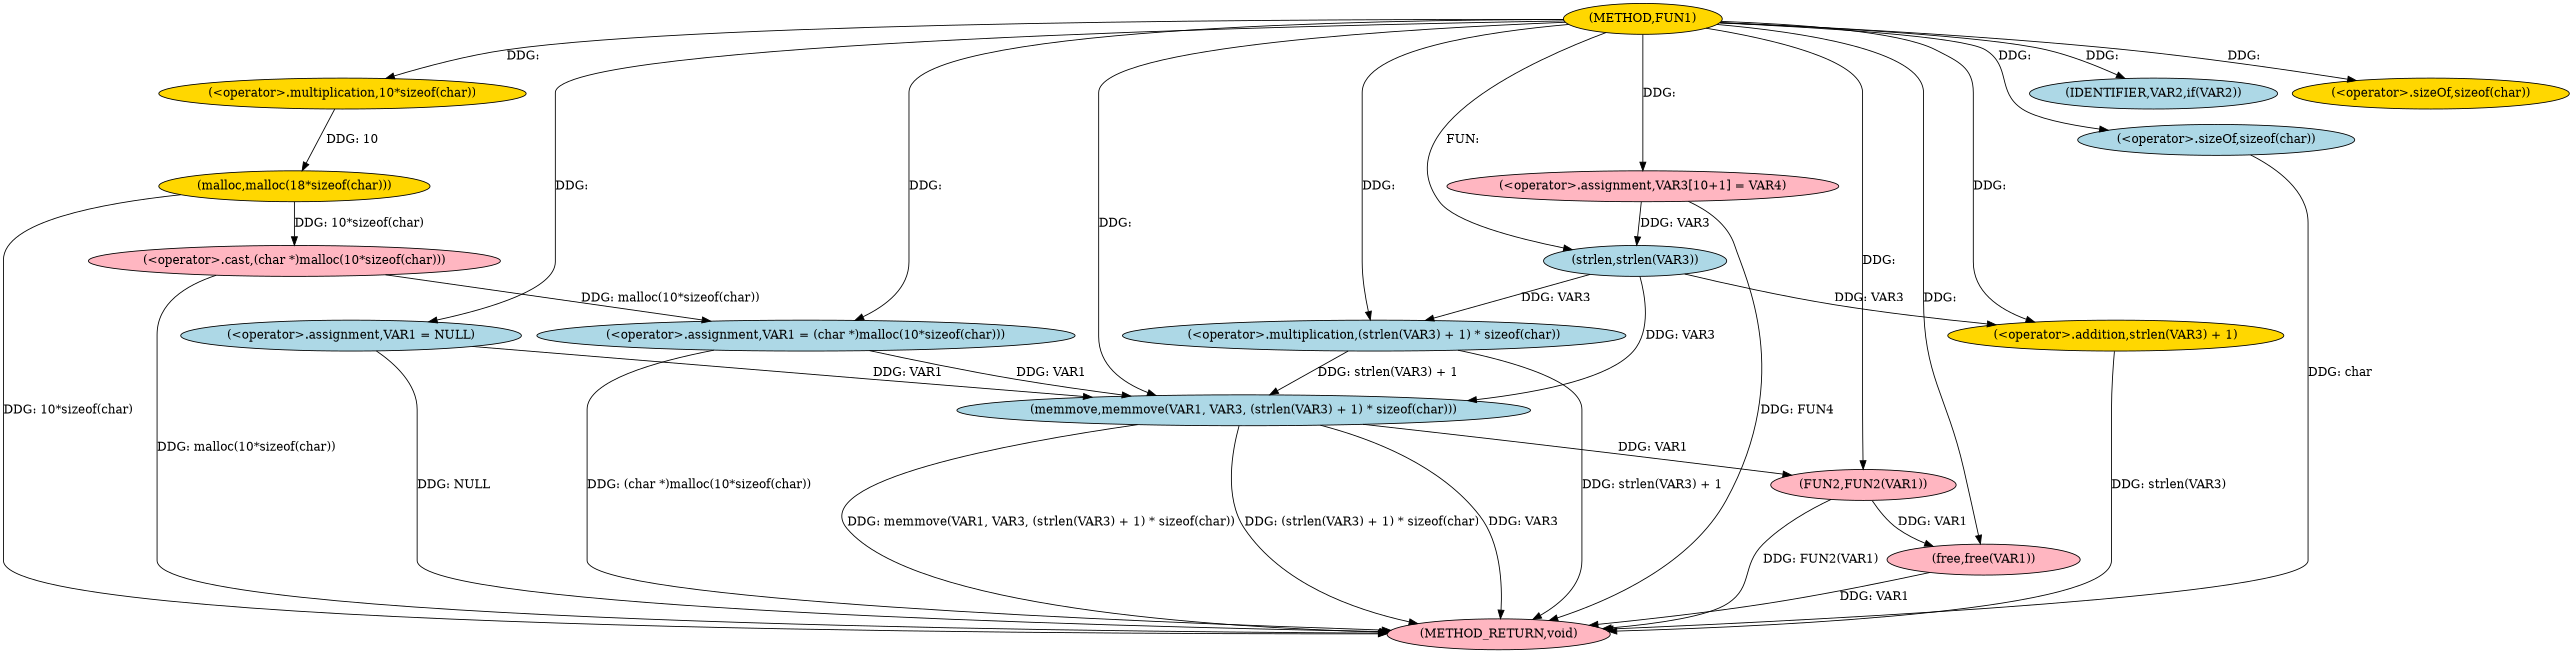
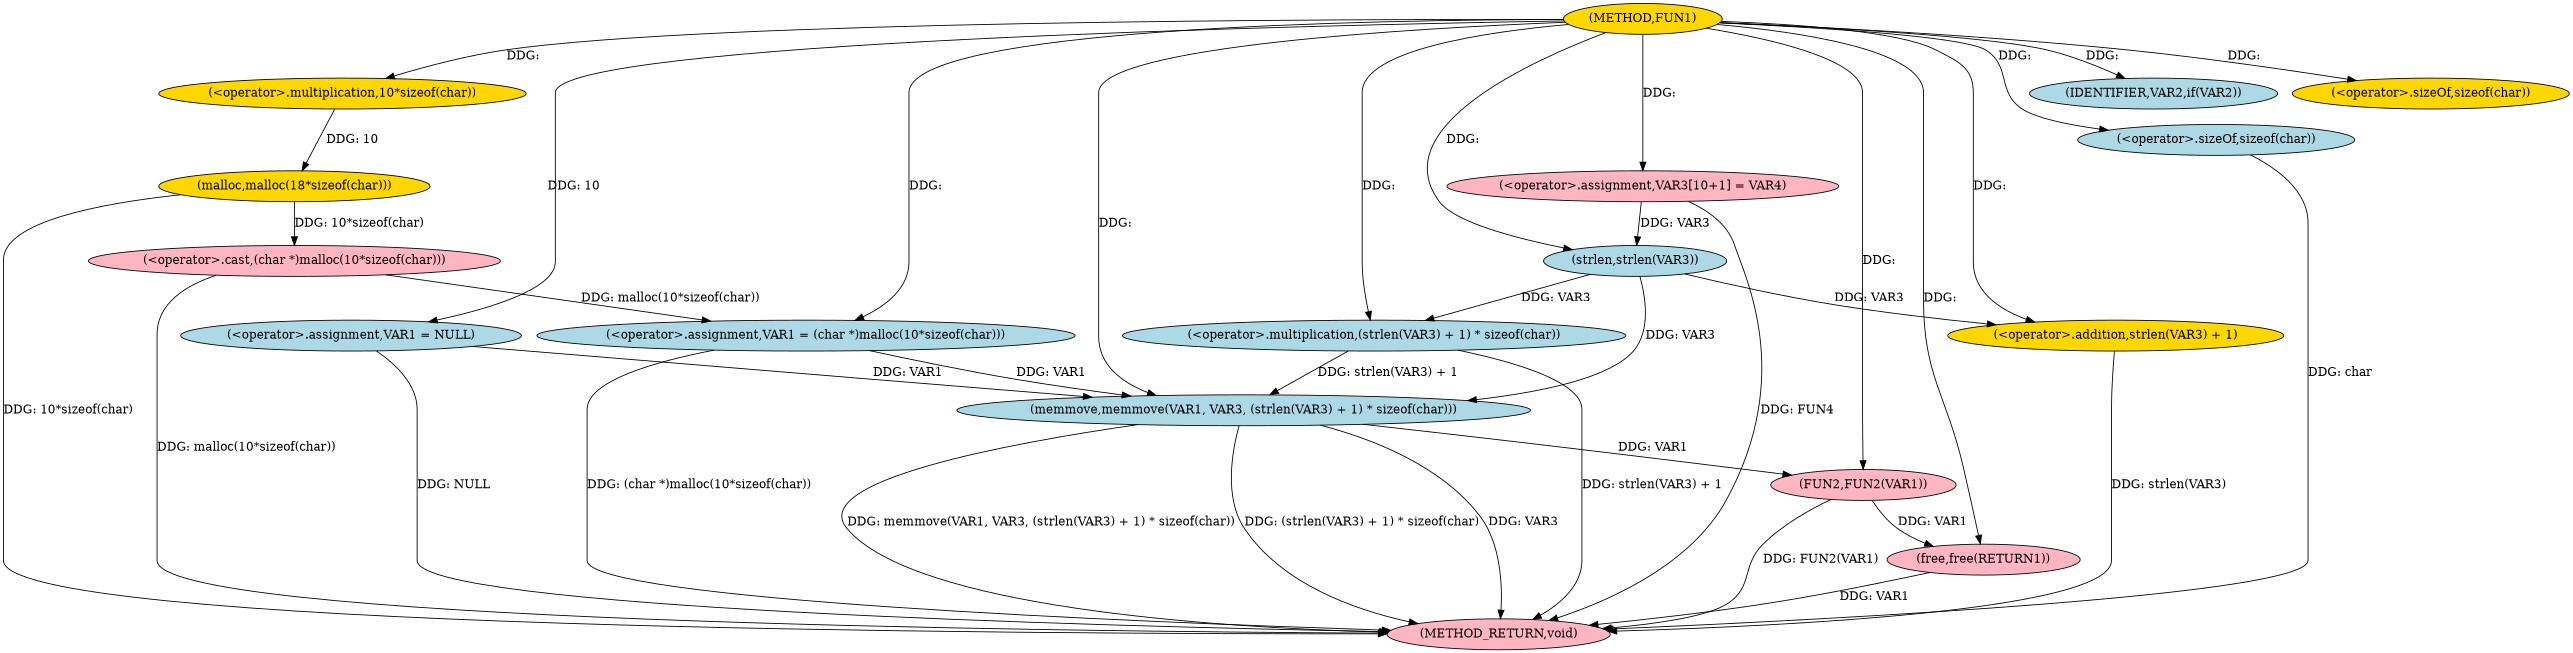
(1465, 140) -> (1465, 140)
(574, 186) -> (574, 186)
(1984, 560) -> (1984, 560)
